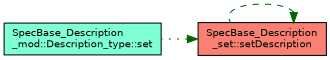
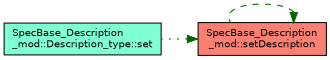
(262, 39) -> (262, 39)
